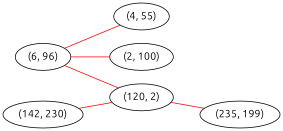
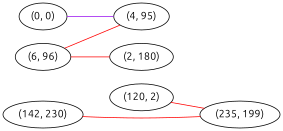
none -> (43, 16)
(142, 16) -> (142, 16)
(142, 57) -> (142, 57)
(91, 77) -> none
(95, 105) -> (142, 118)
